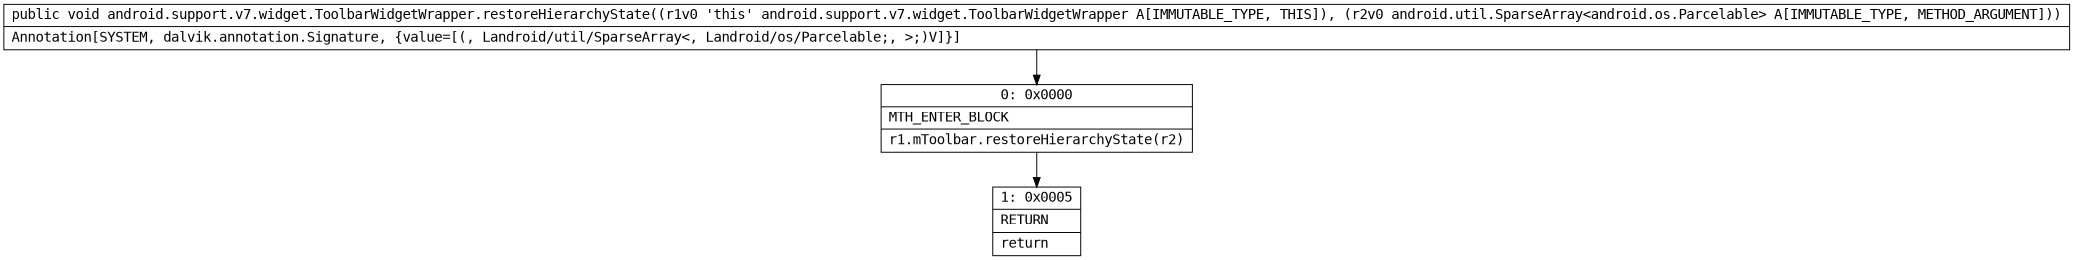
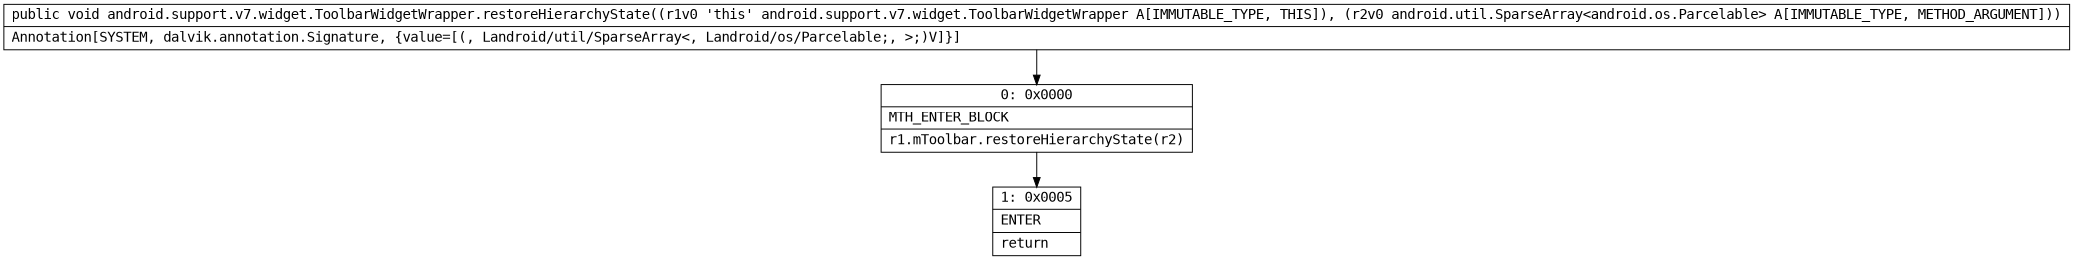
(1025, 220) -> (1021, 220)
